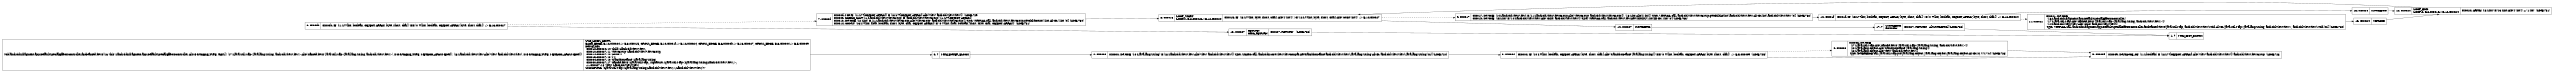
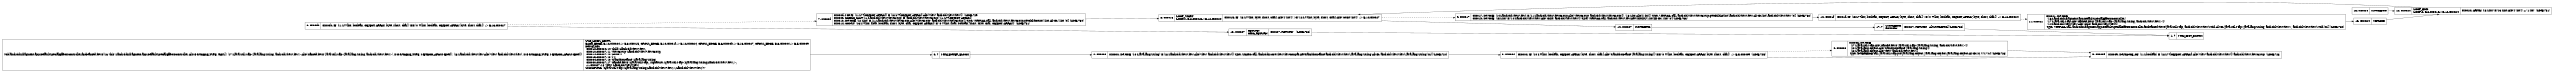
(2168, 11) -> none
